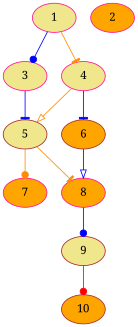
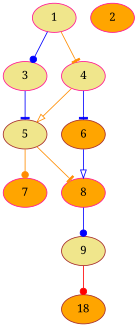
(83, 309) -> (83, 309)
